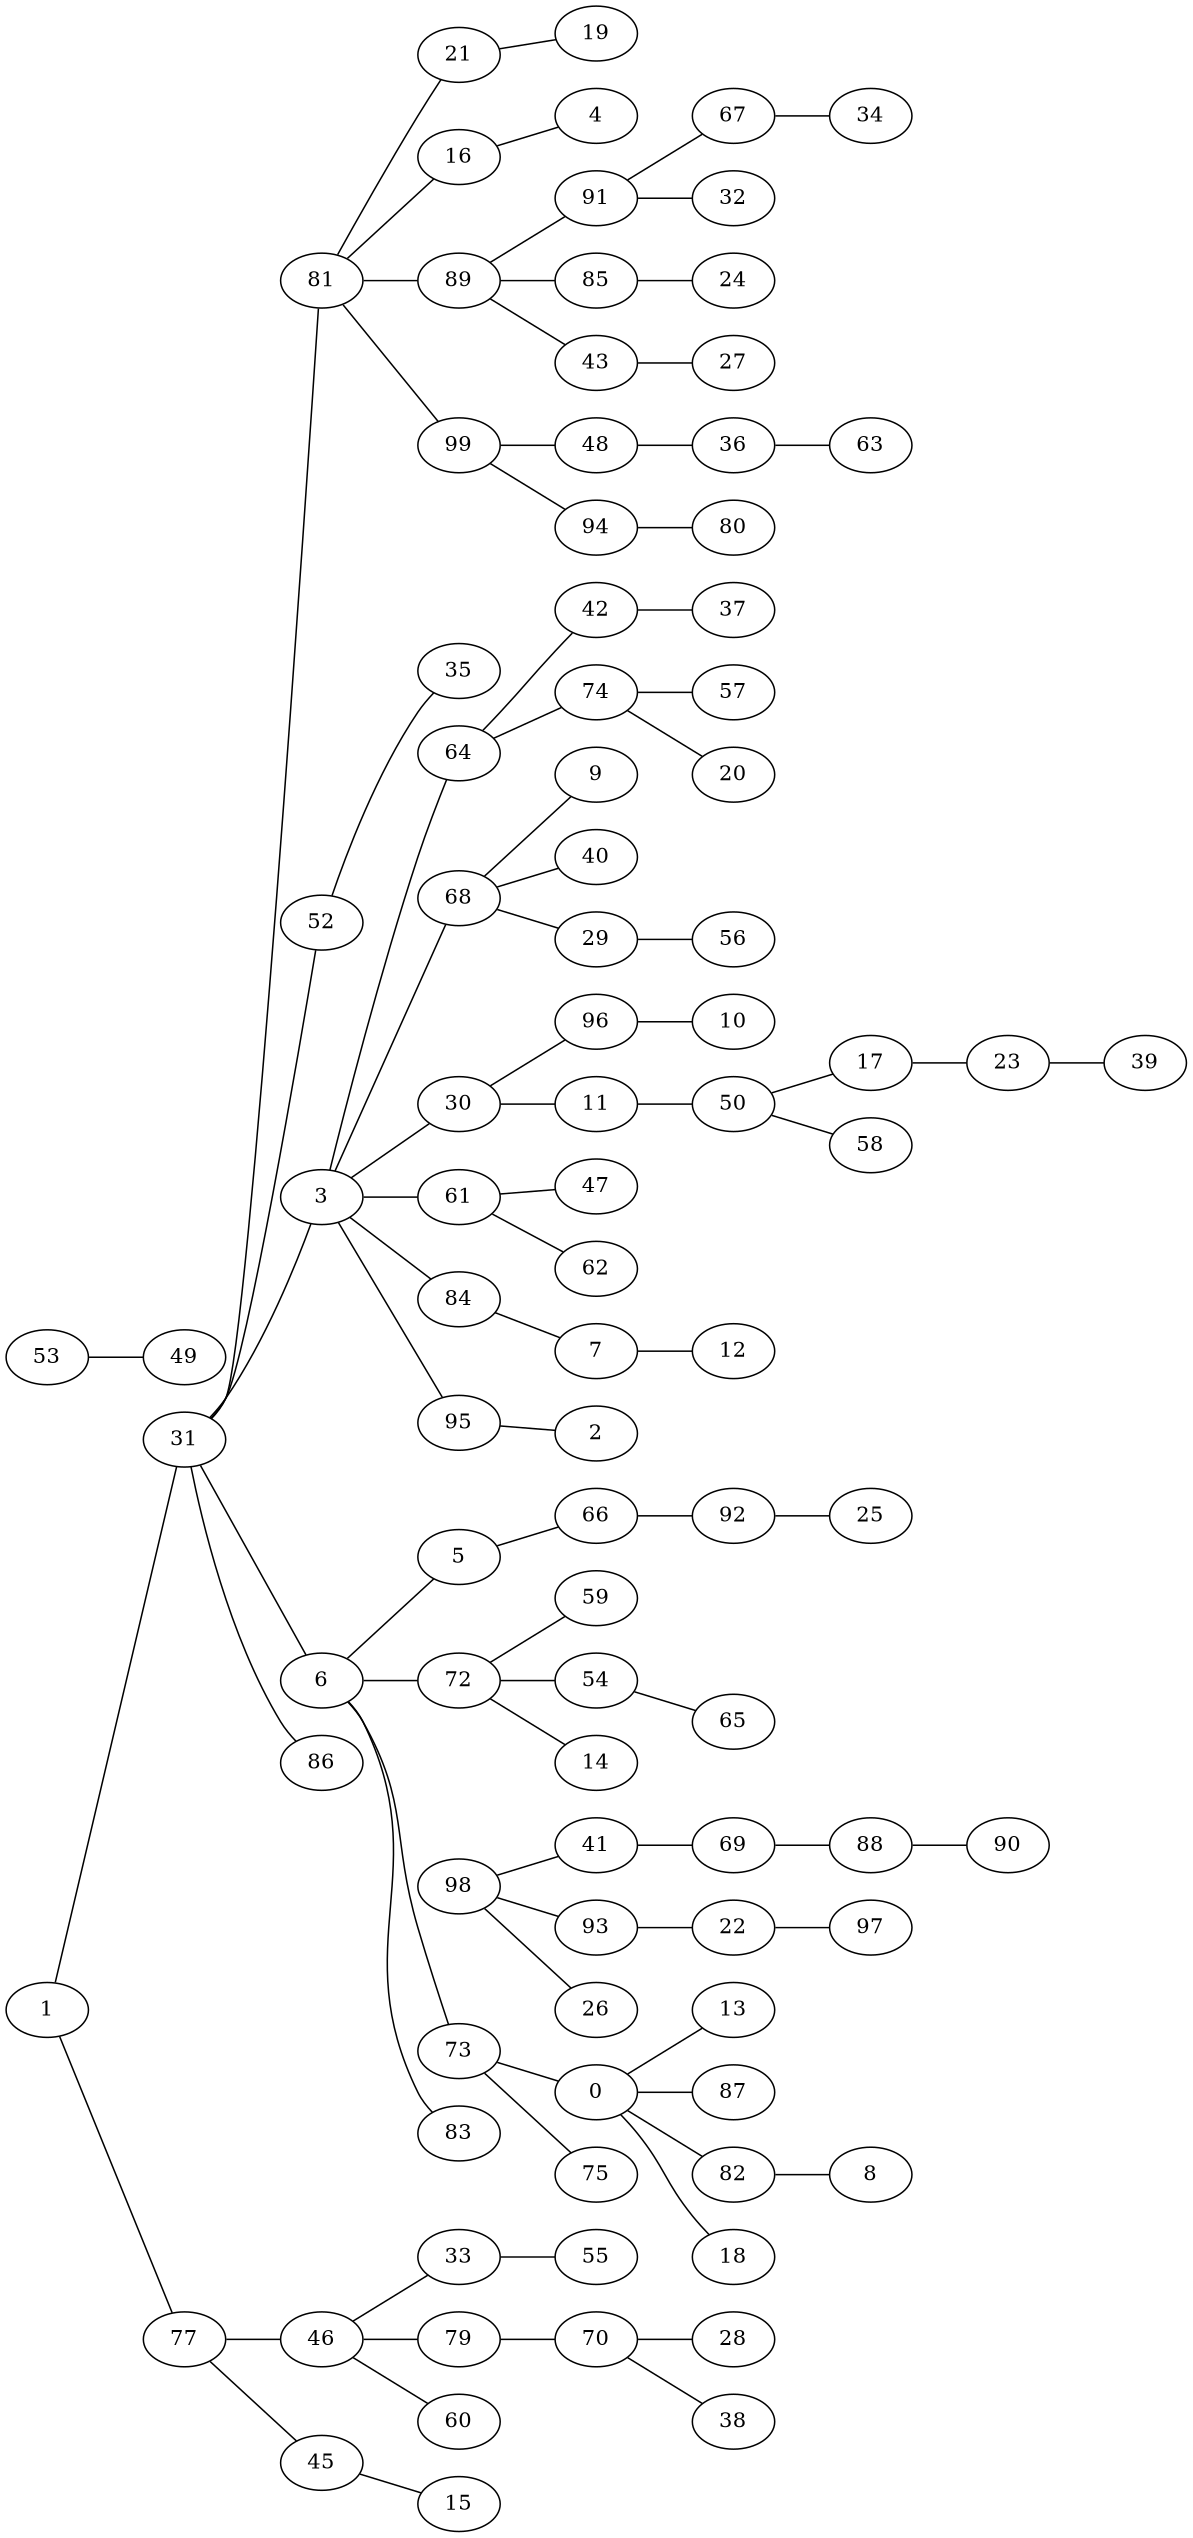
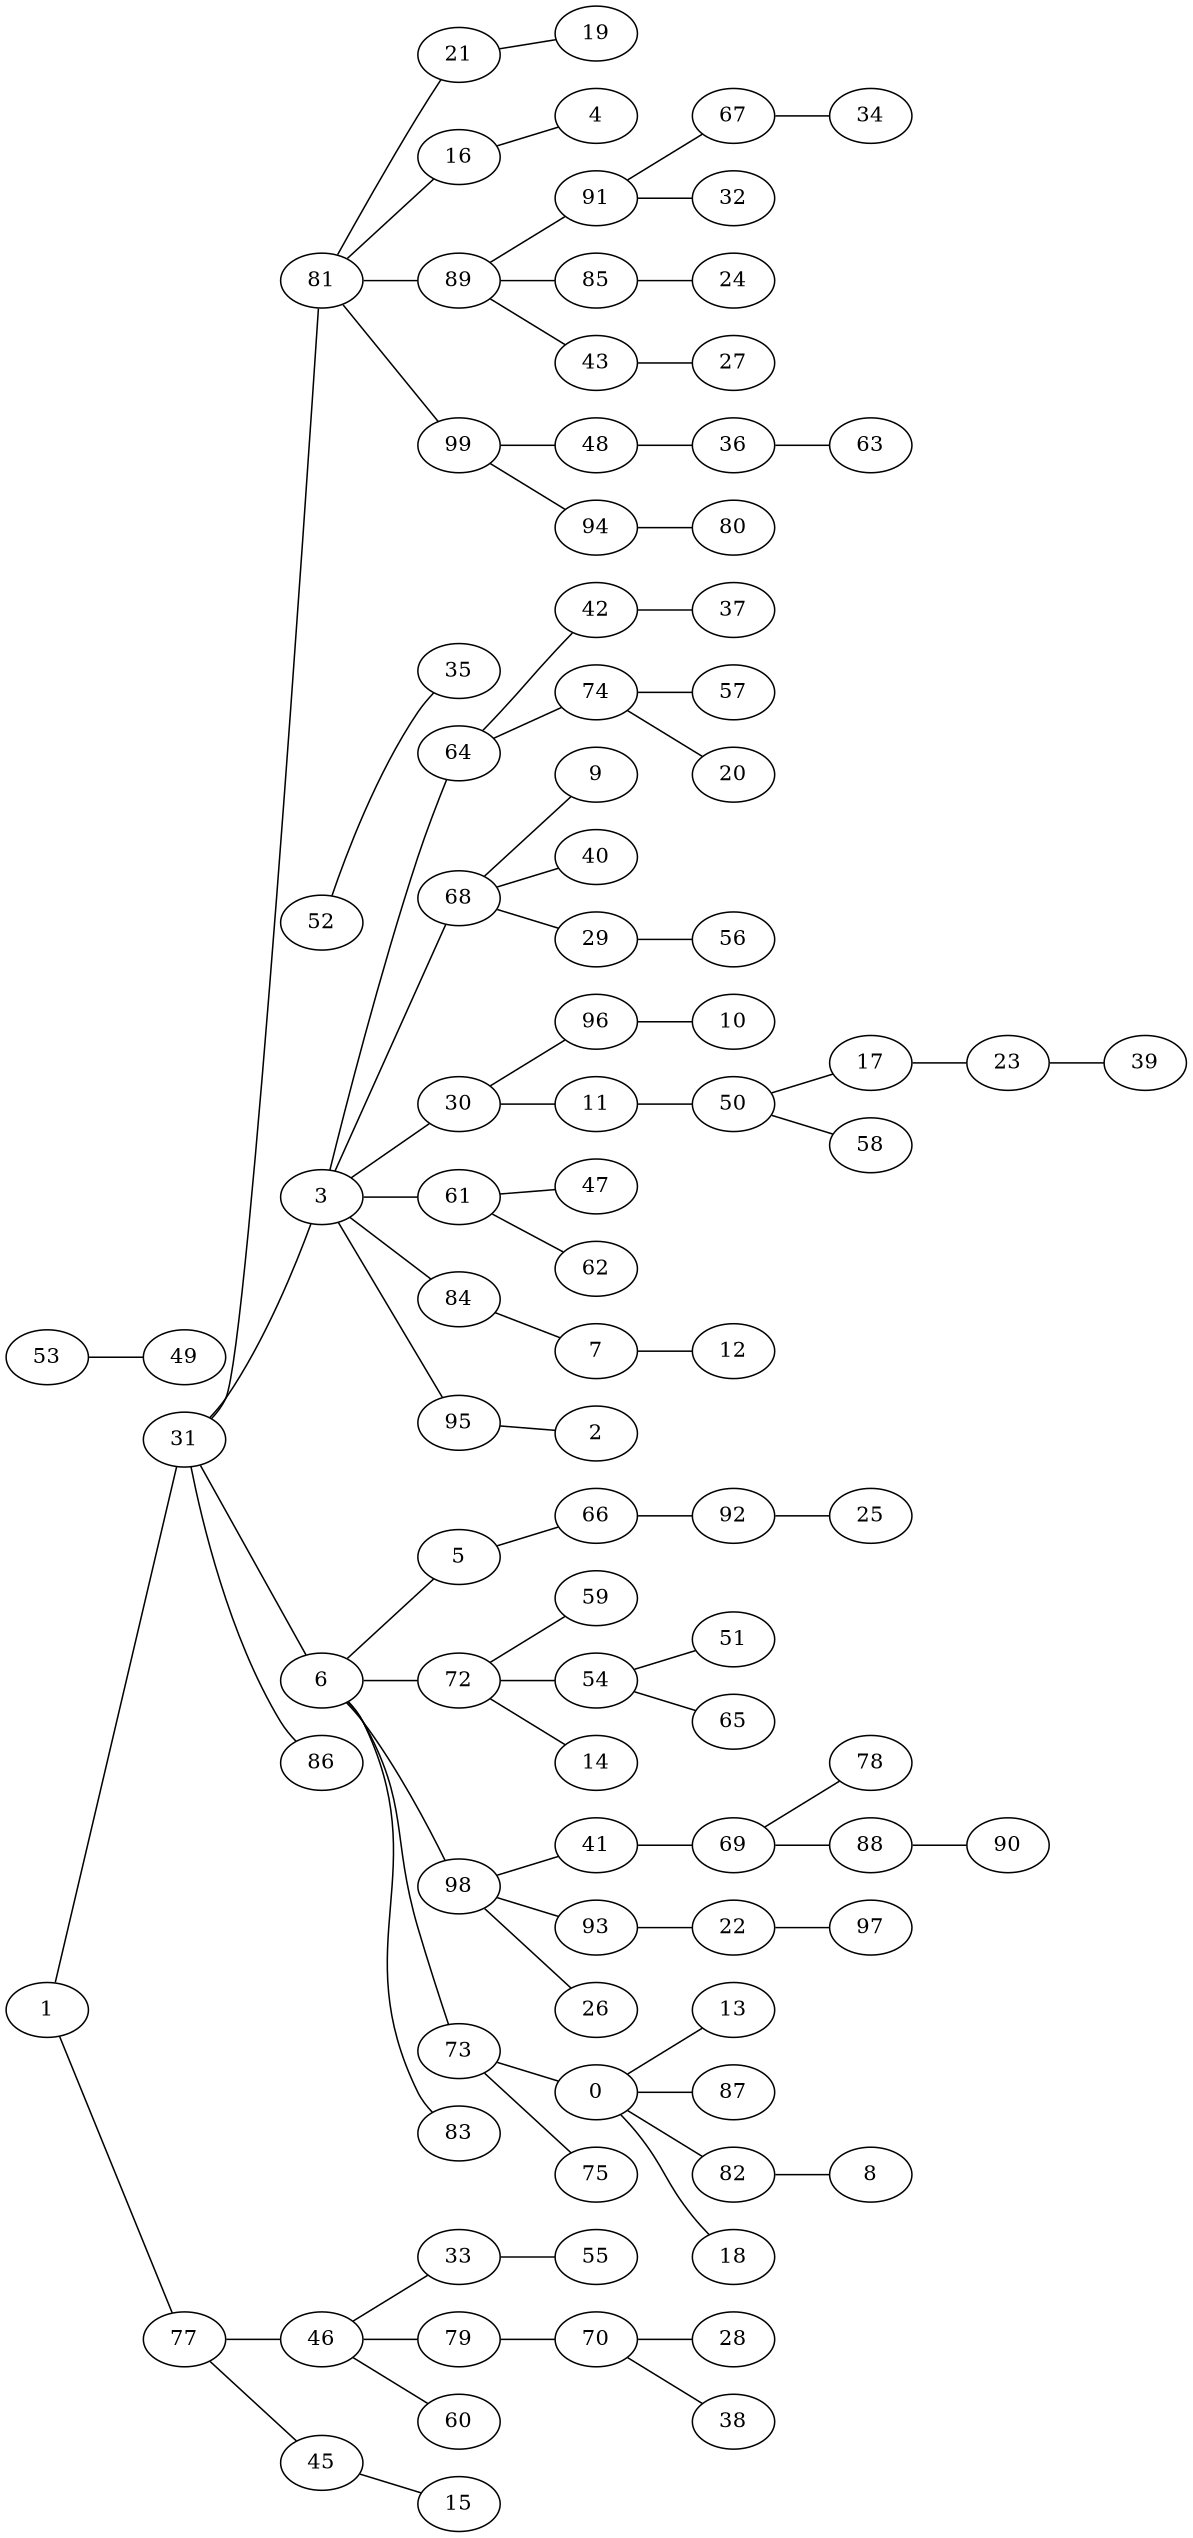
(274, 1188) -> none
none -> (734, 1639)
none -> (871, 1763)
none -> (401, 1778)
